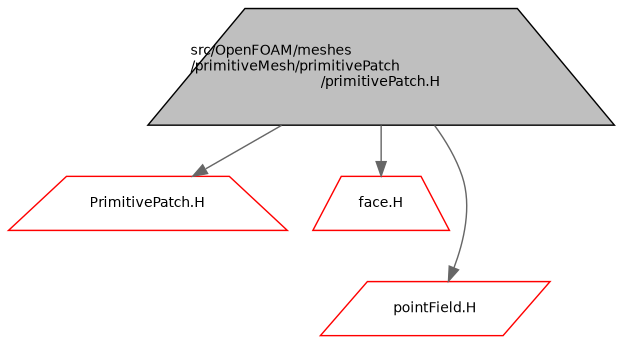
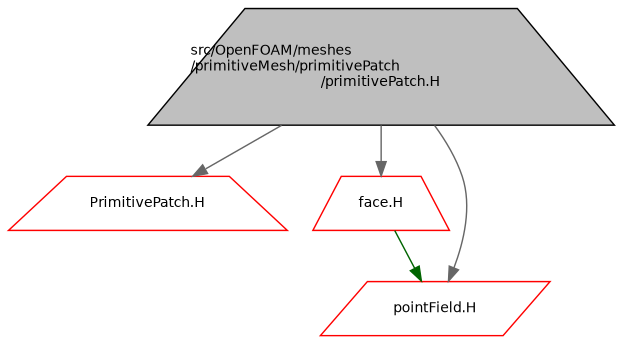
none -> (405, 250)
